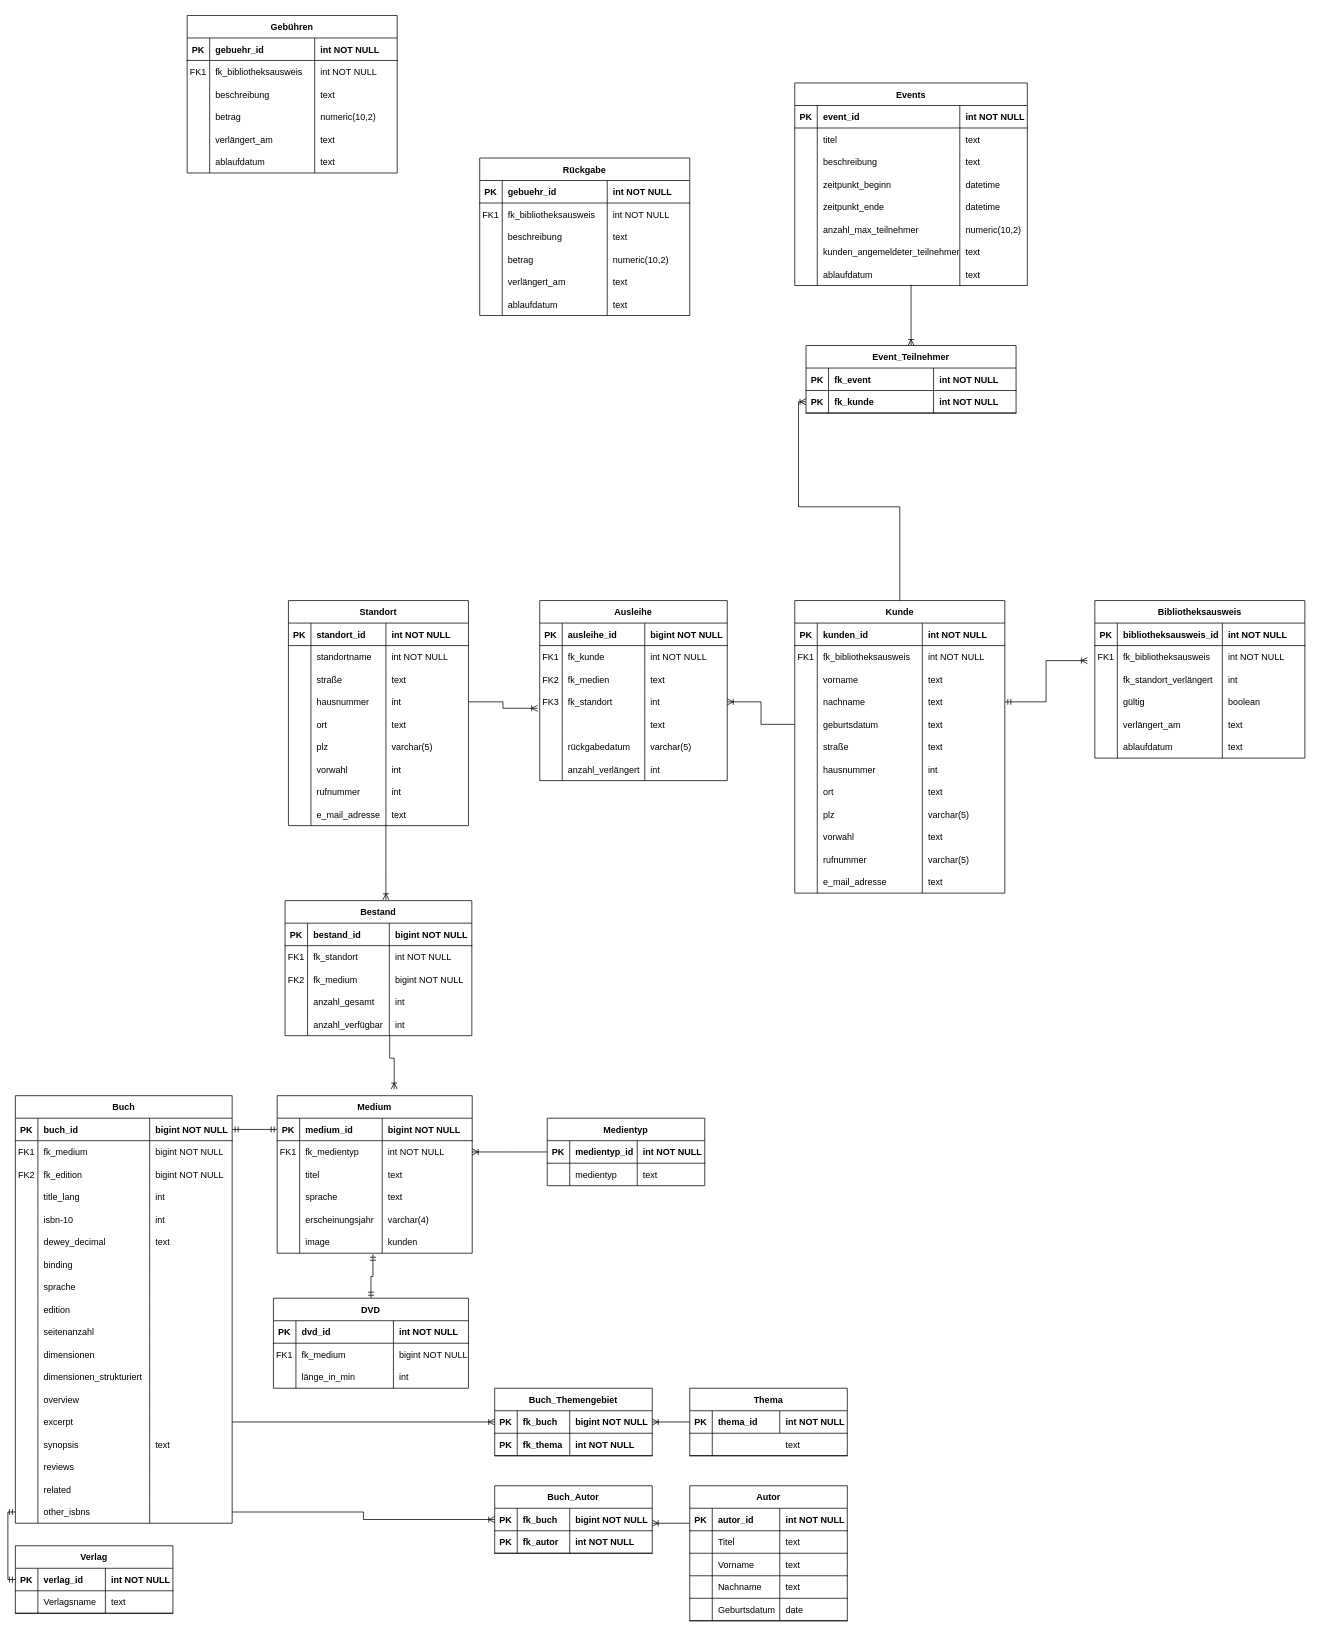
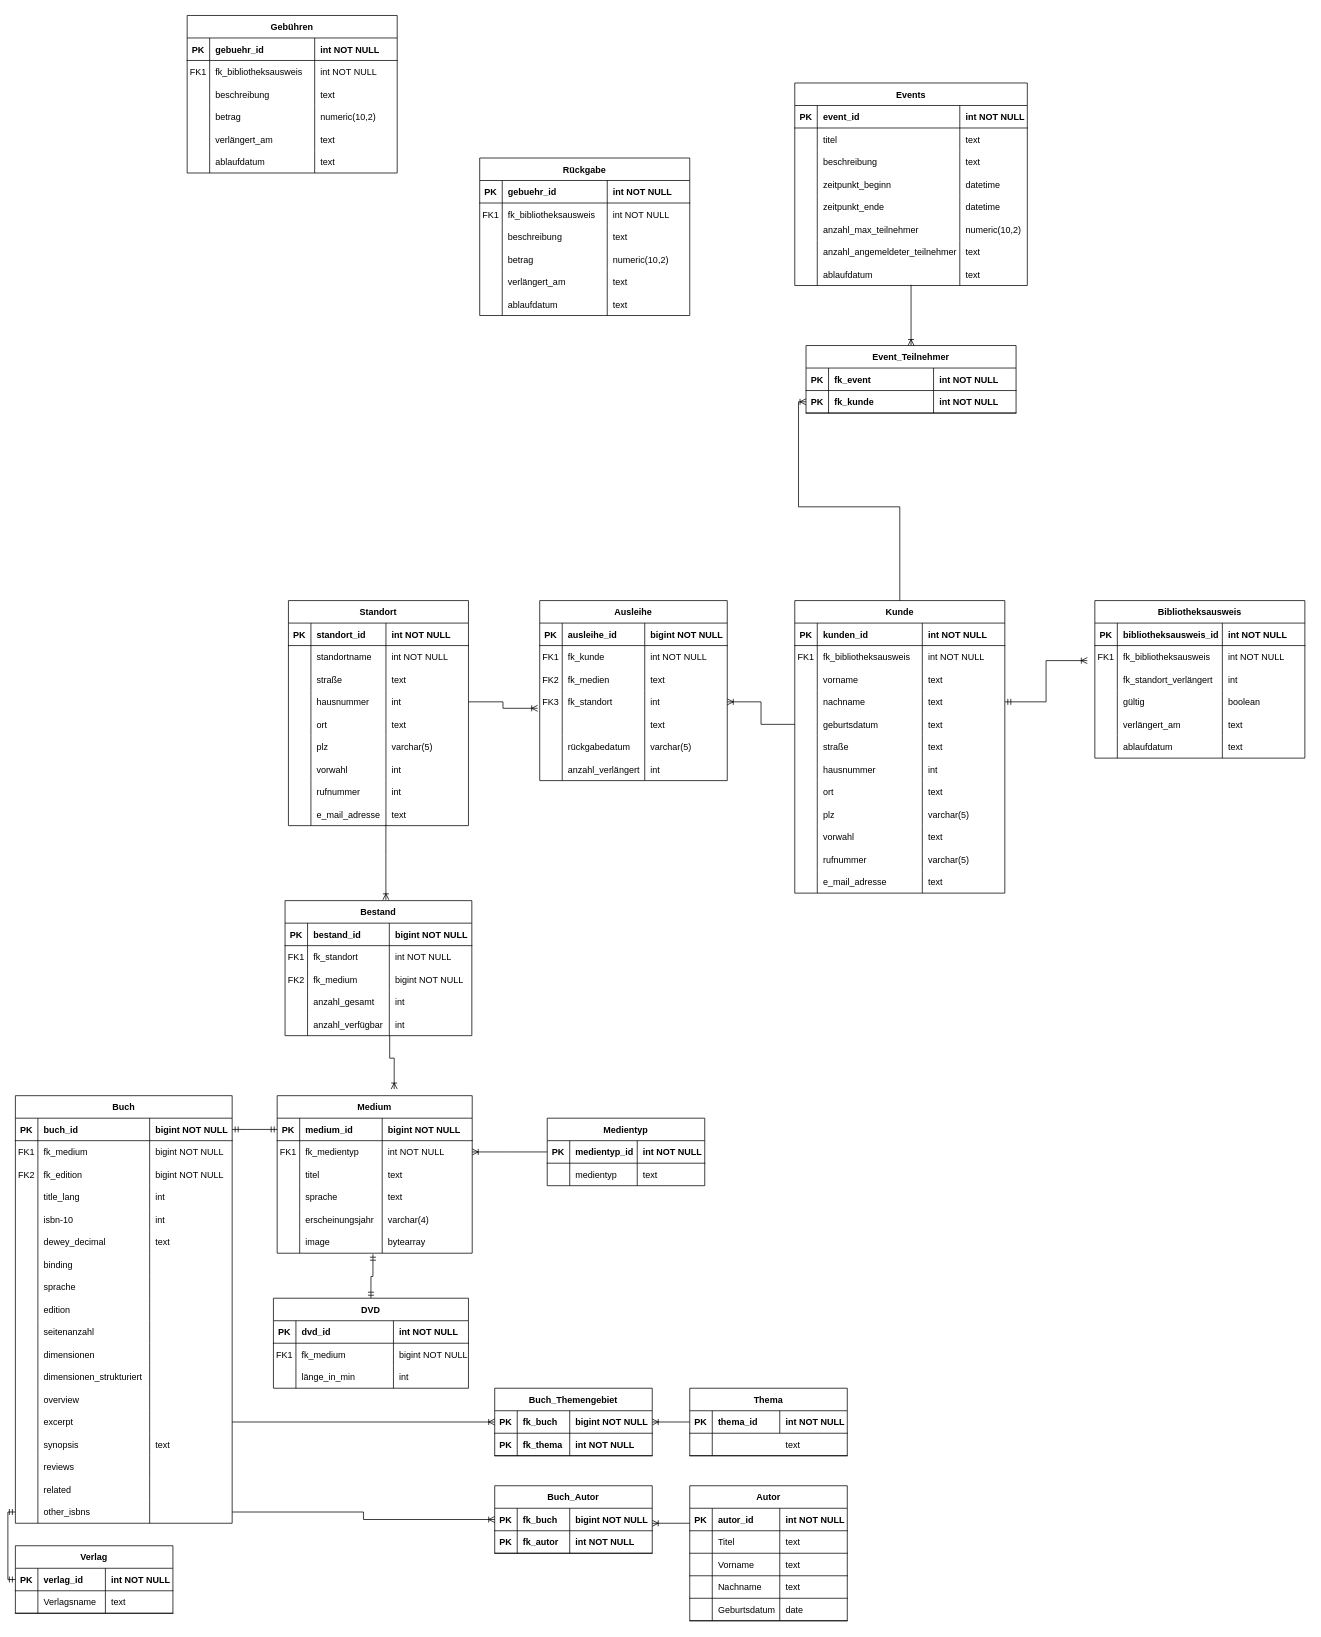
(895, 252) -> (894, 252)
(403, 1242) -> (410, 1242)
